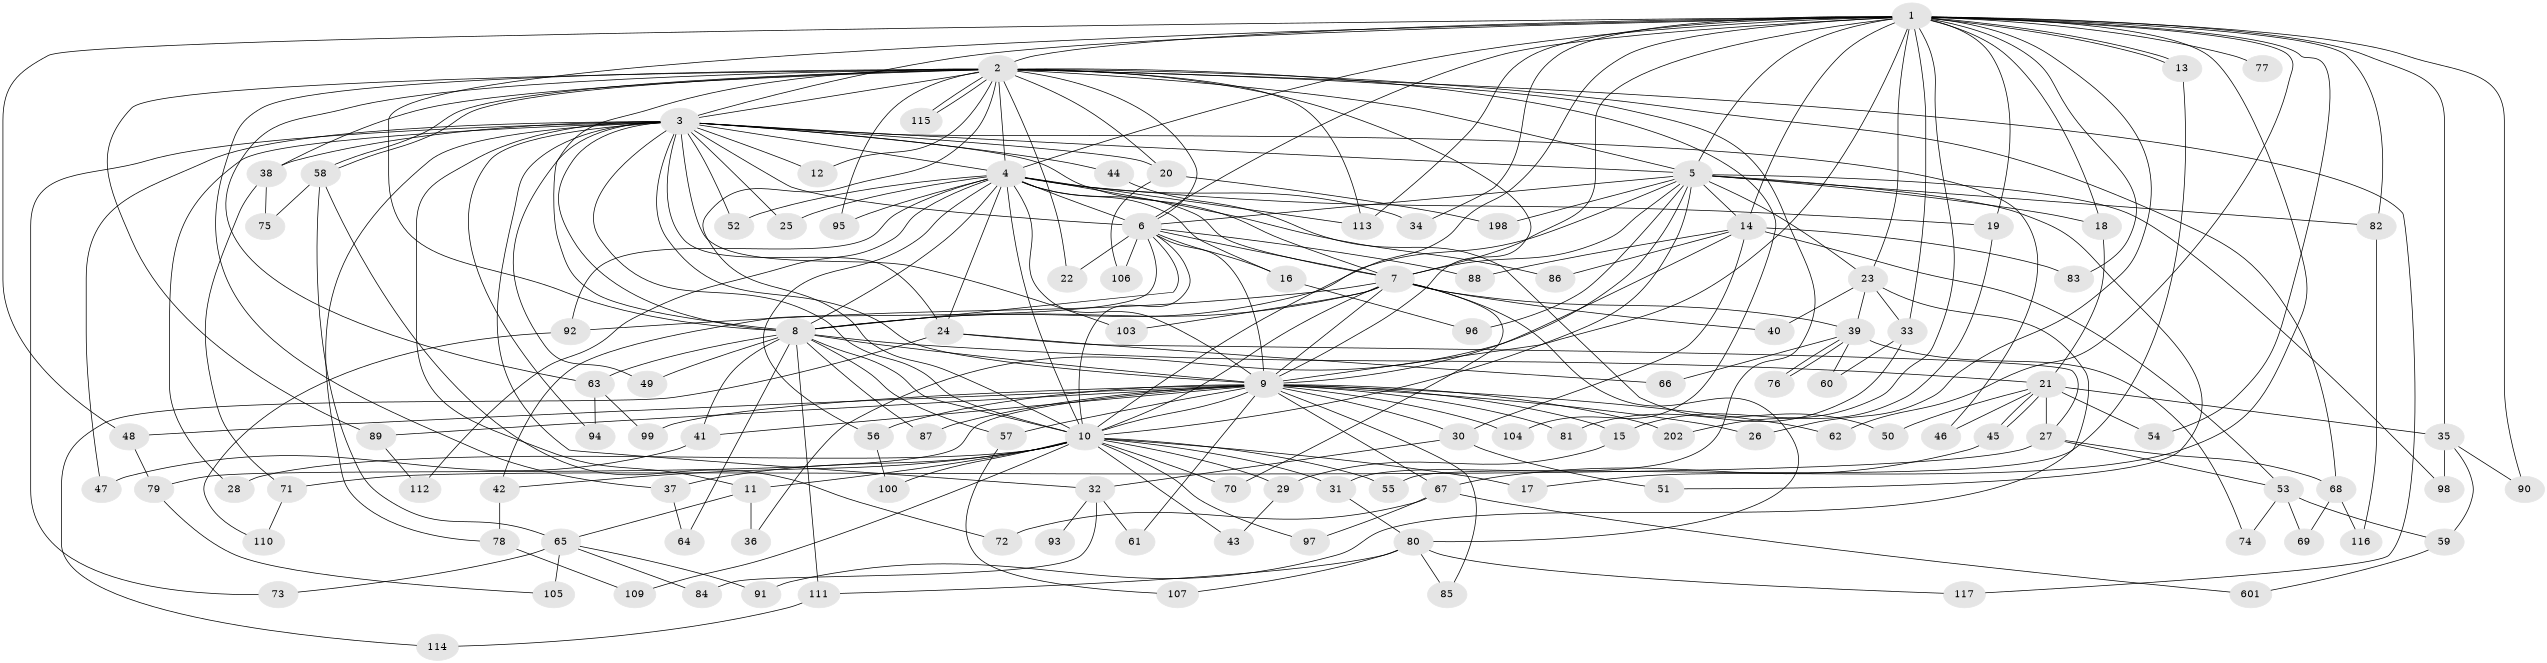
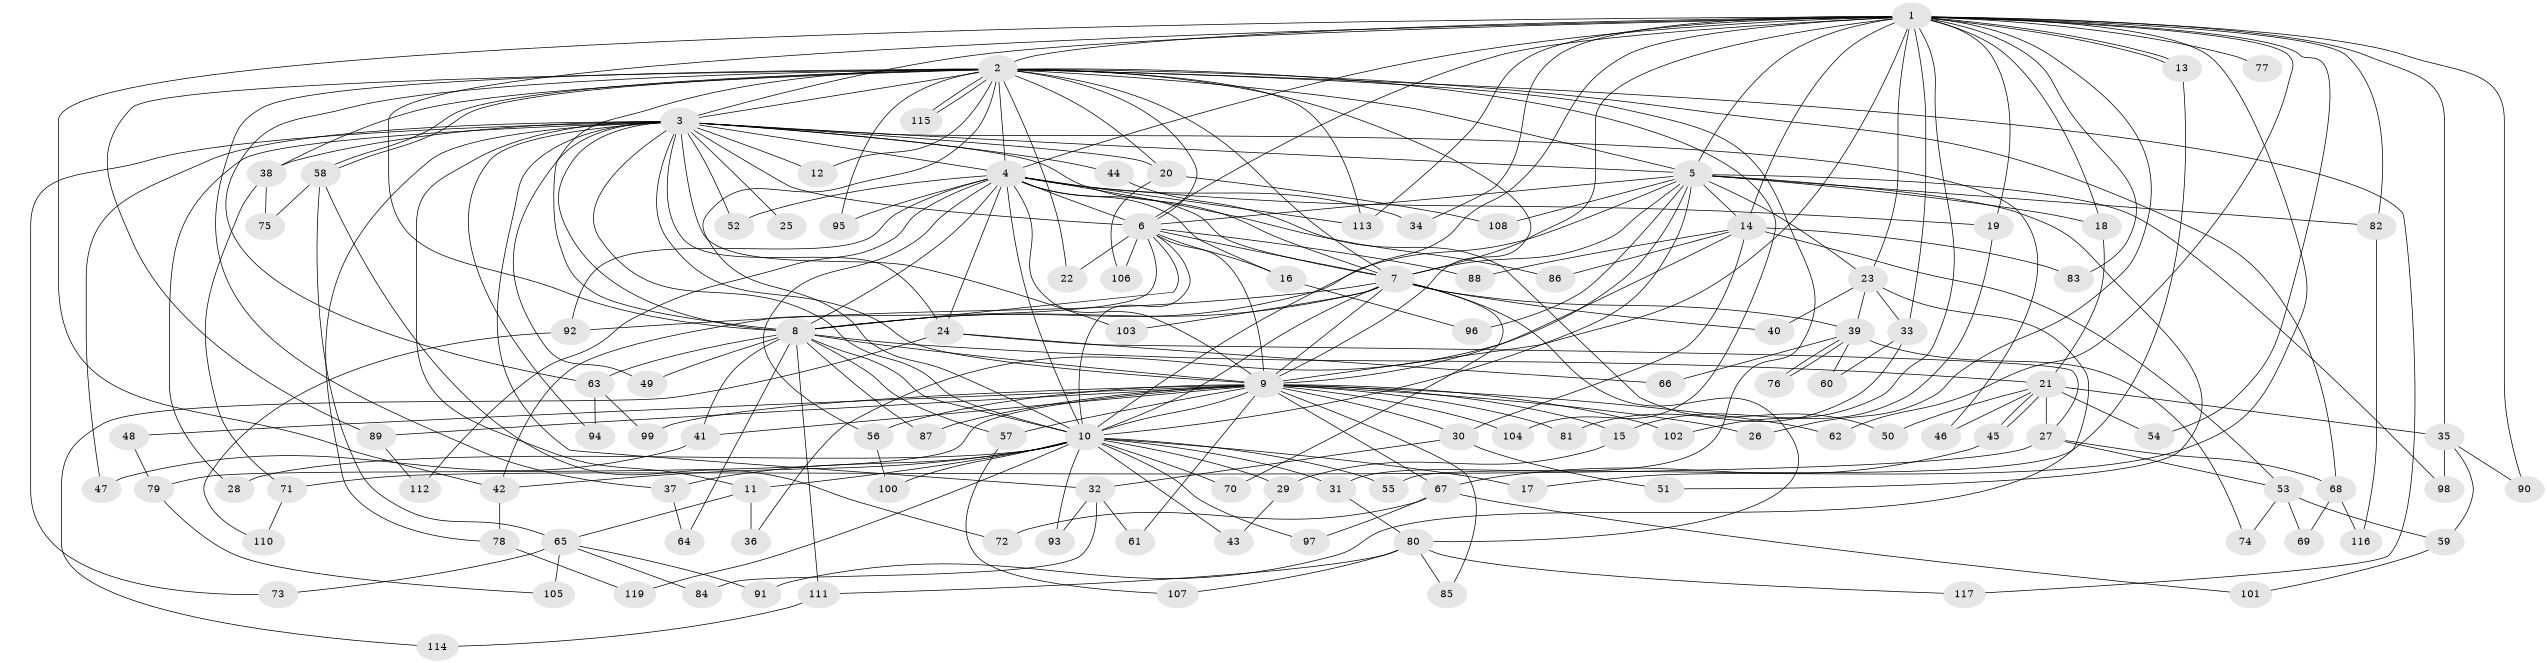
(751, 31) -> (638, 43)
none -> (1207, 131)
(893, 193) -> none
(1498, 226) -> (1498, 226)
(1674, 437) -> (1674, 437)
none -> (1064, 492)
(635, 595) -> (635, 595)
(2251, 595) -> (2251, 595)
